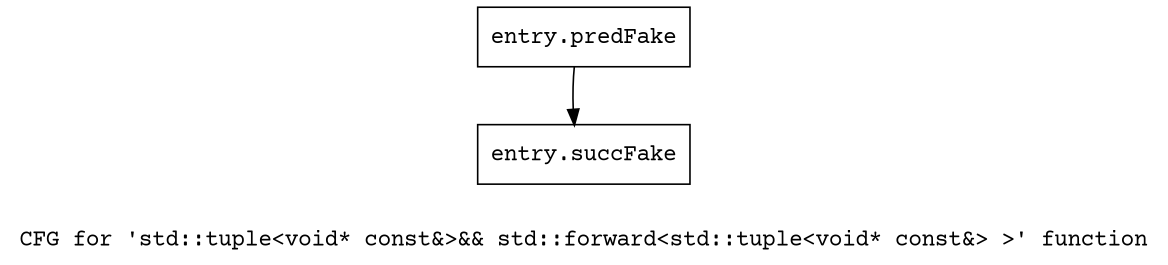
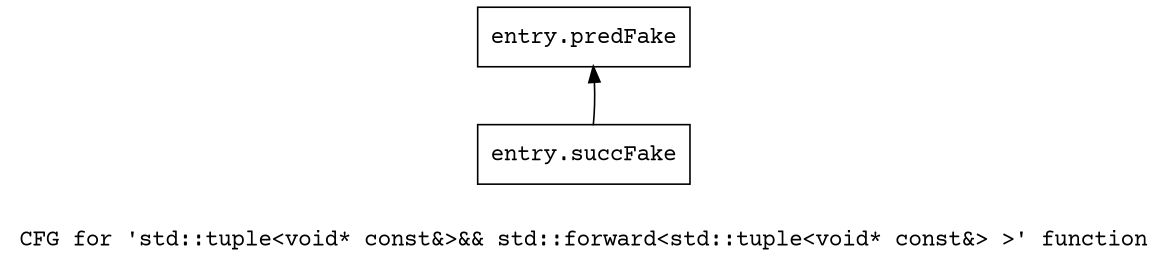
(573, 88) -> (595, 104)
